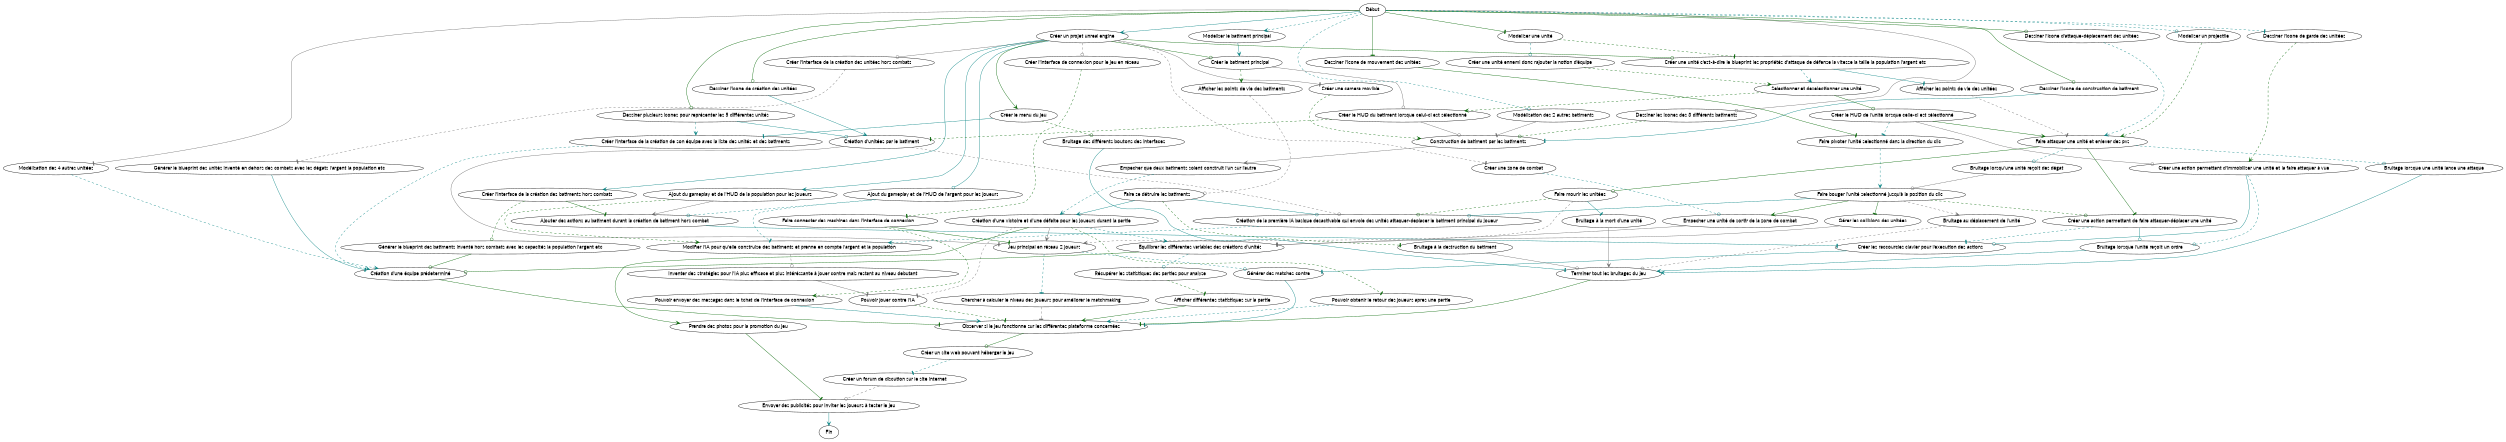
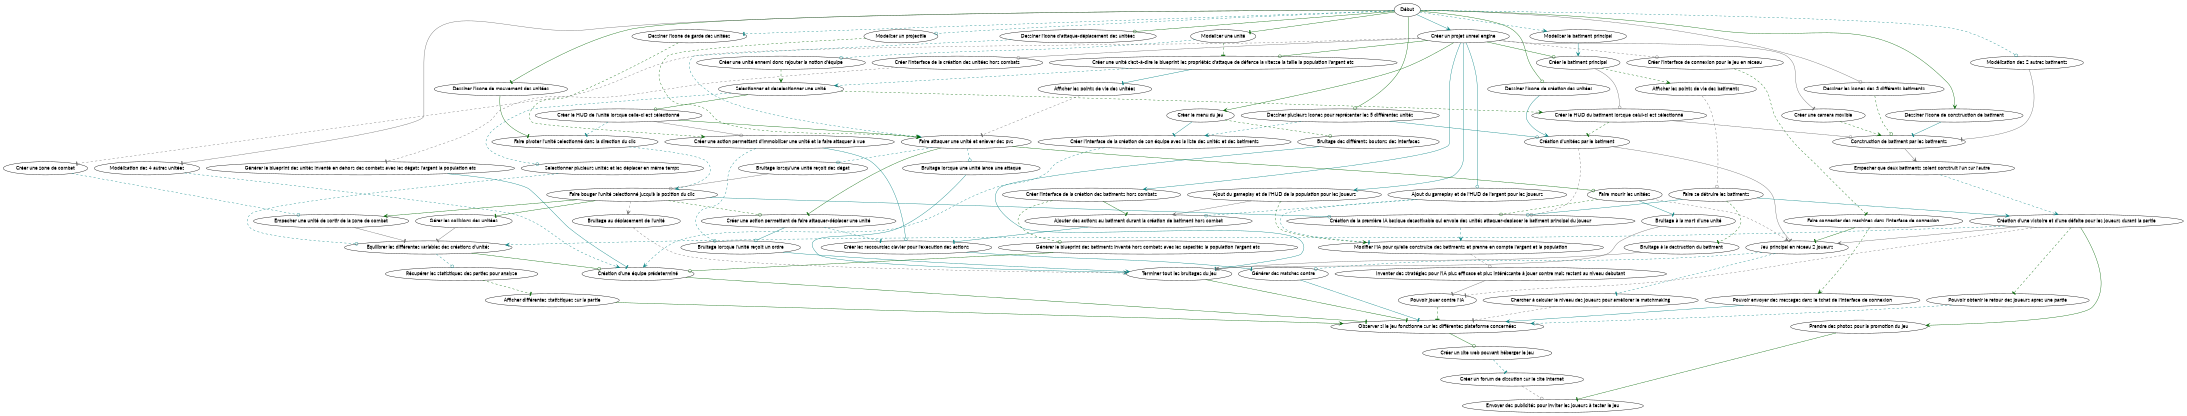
(1824, 20) -> (1703, 29)
none -> (612, 168)
(829, 432) -> none
